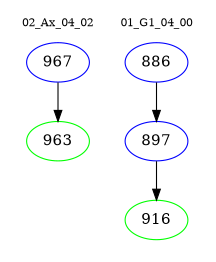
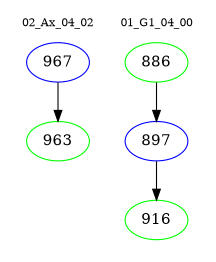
(157, 62) -> (157, 62)
